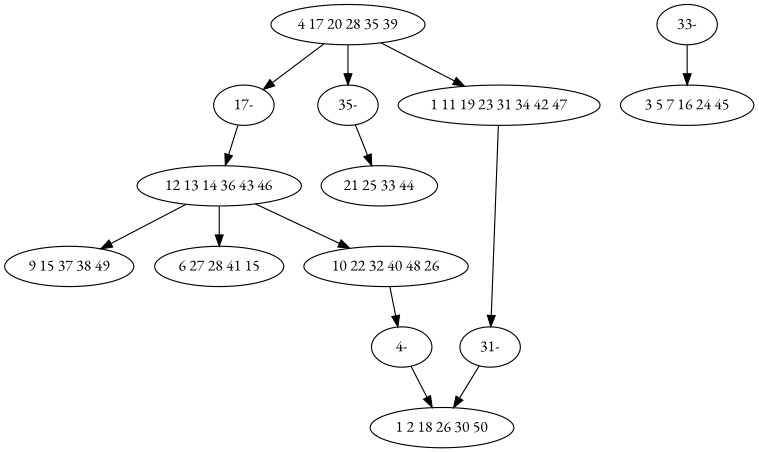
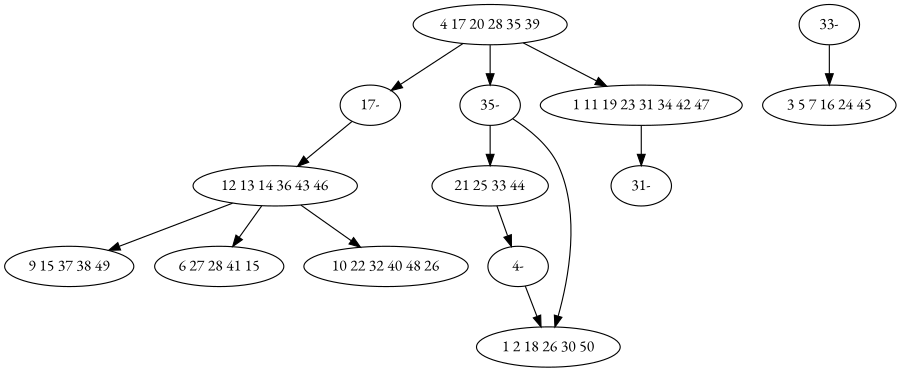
(393, 301) -> (502, 221)
(469, 382) -> (569, 208)
